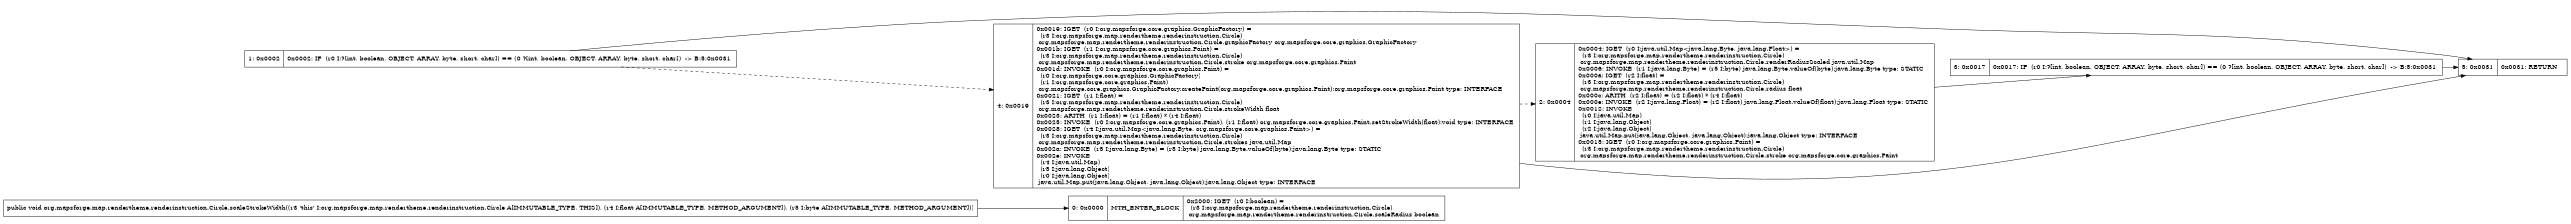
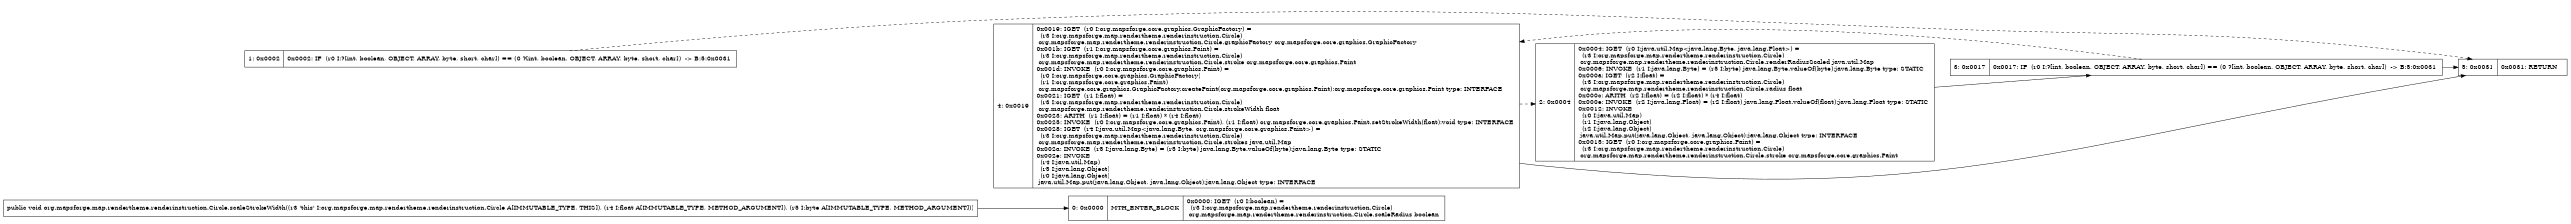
(1519, 14) -> (1519, 14)
(805, 78) -> (1833, 32)
(1237, 201) -> (1237, 201)
